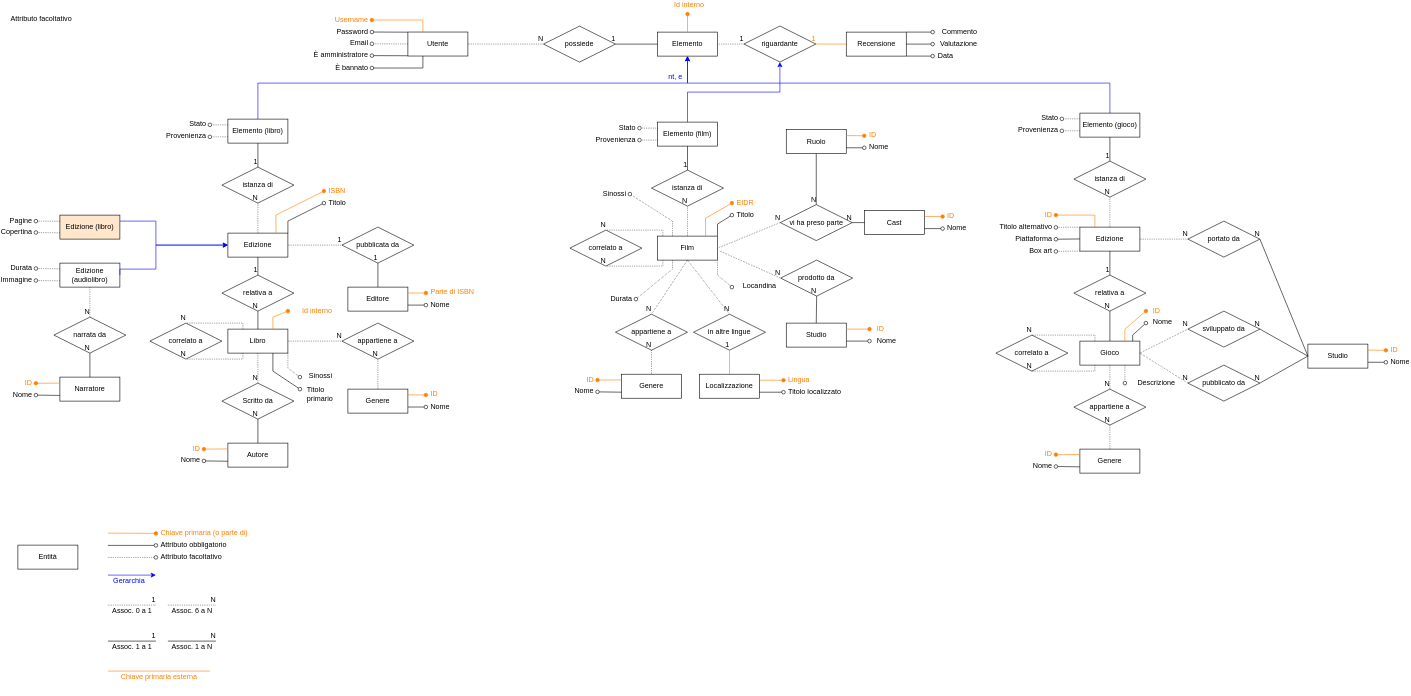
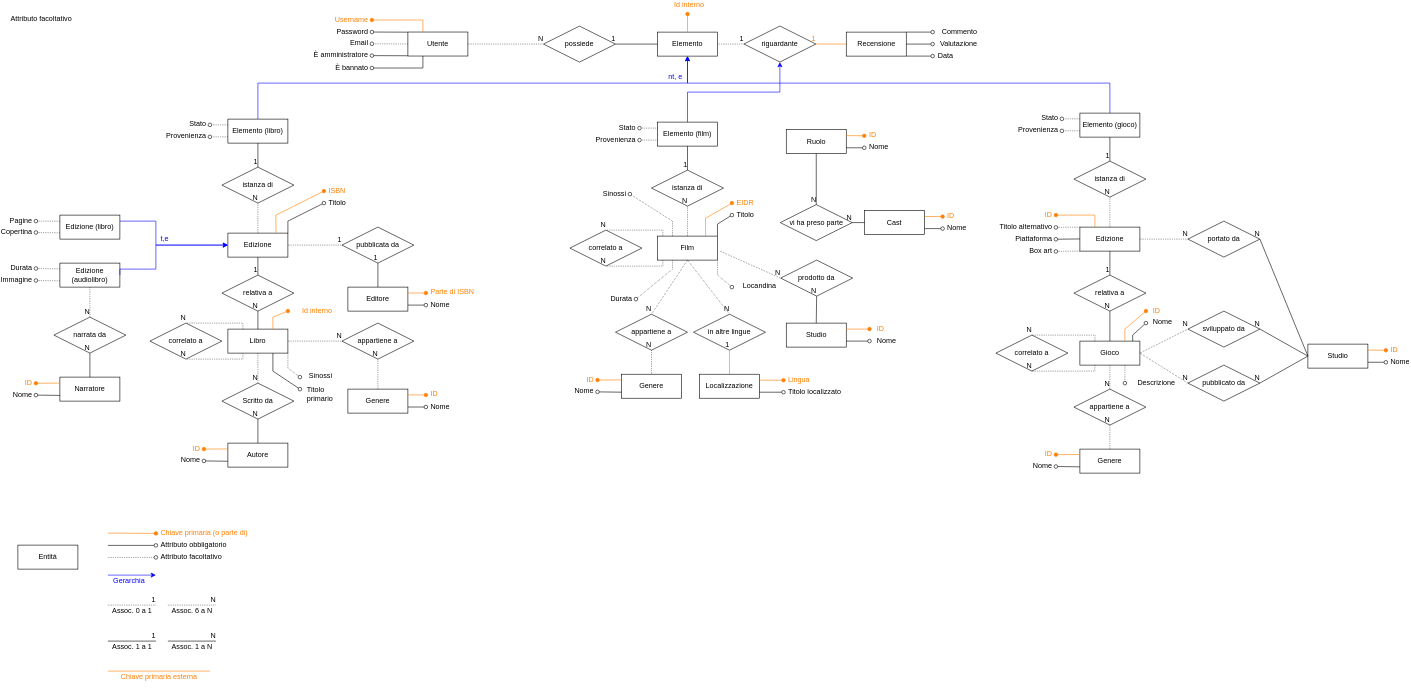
(90, 227) -> (90, 227)
(748, 236) -> none
none -> (165, 239)
